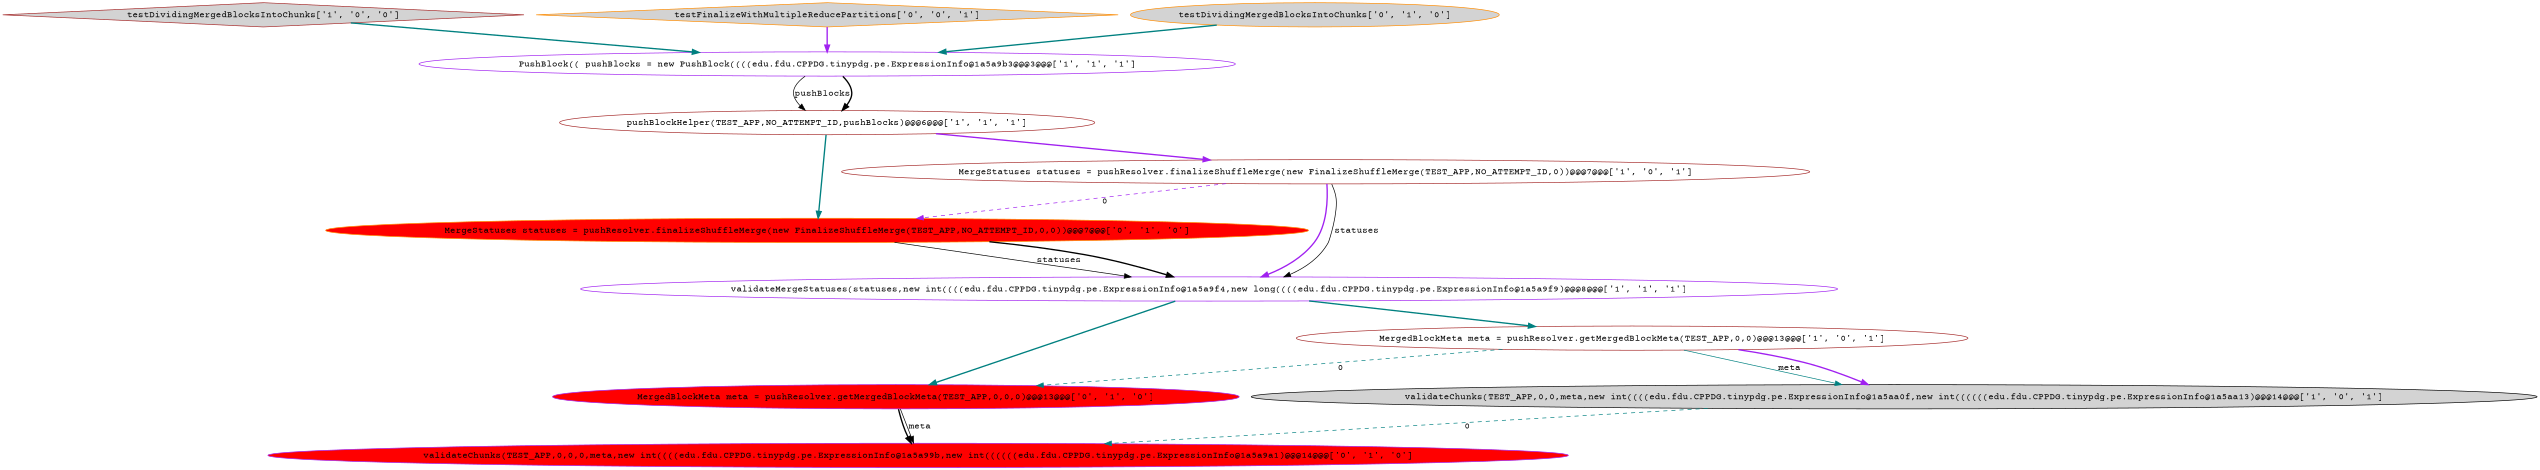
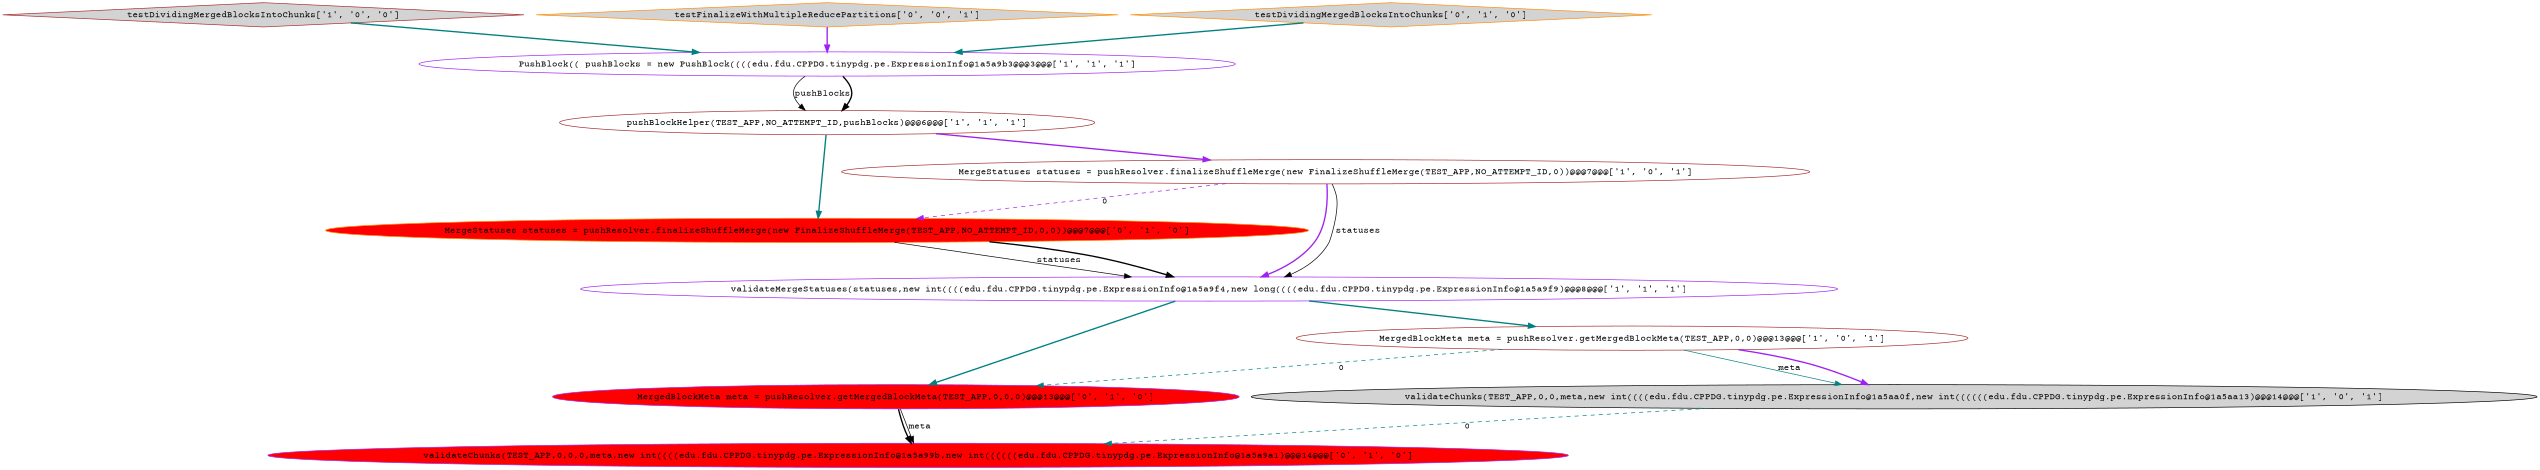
(1315, 15) -> (1391, 15)
